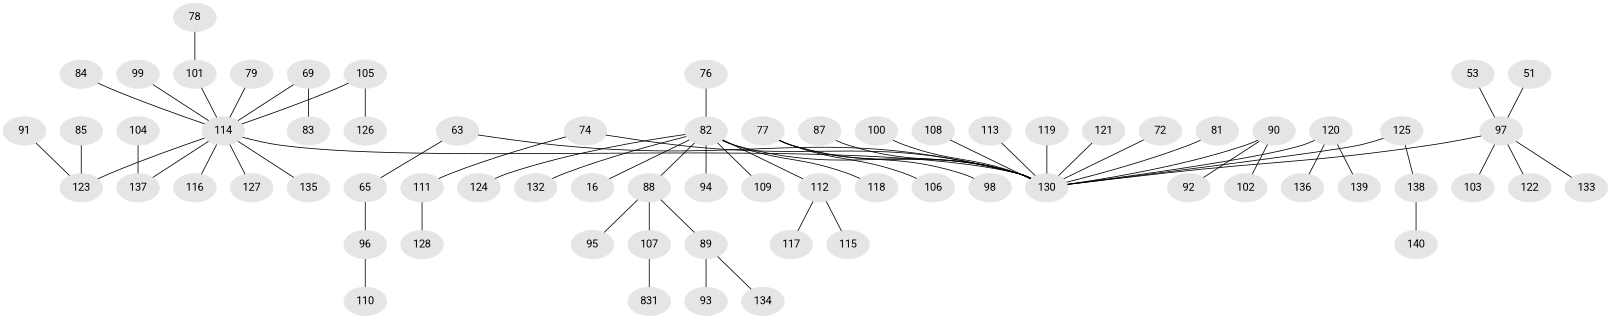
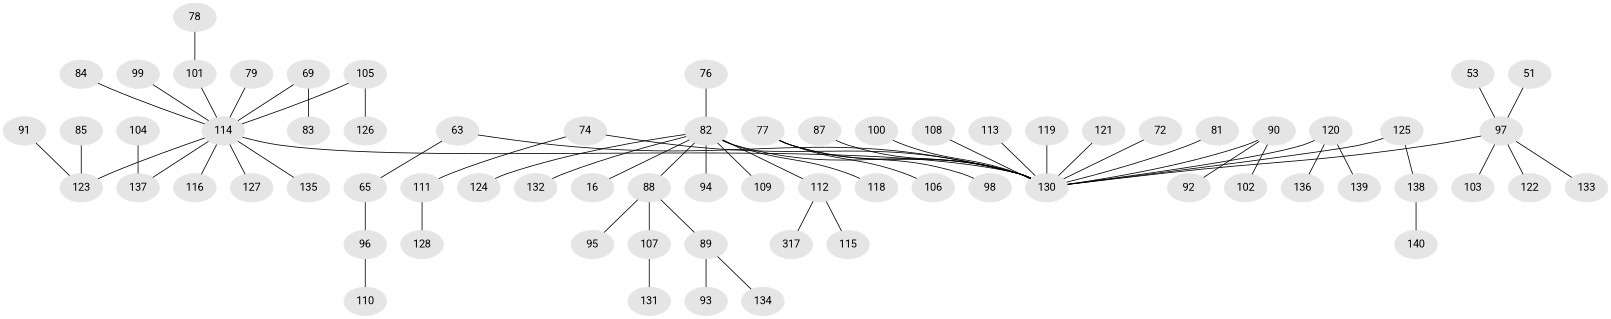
(791, 245) -> (791, 245)
(649, 301) -> (649, 301)
